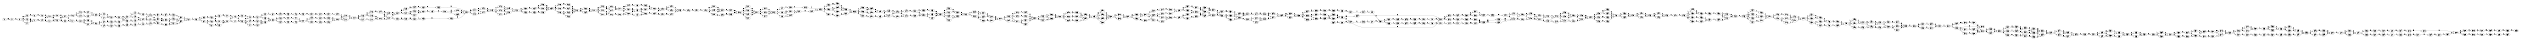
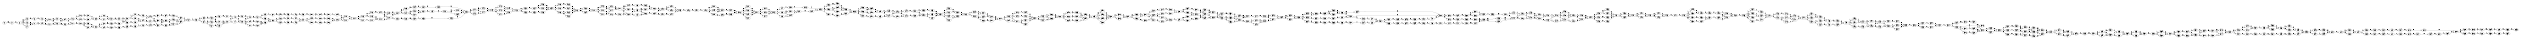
none -> (1329, 19)
